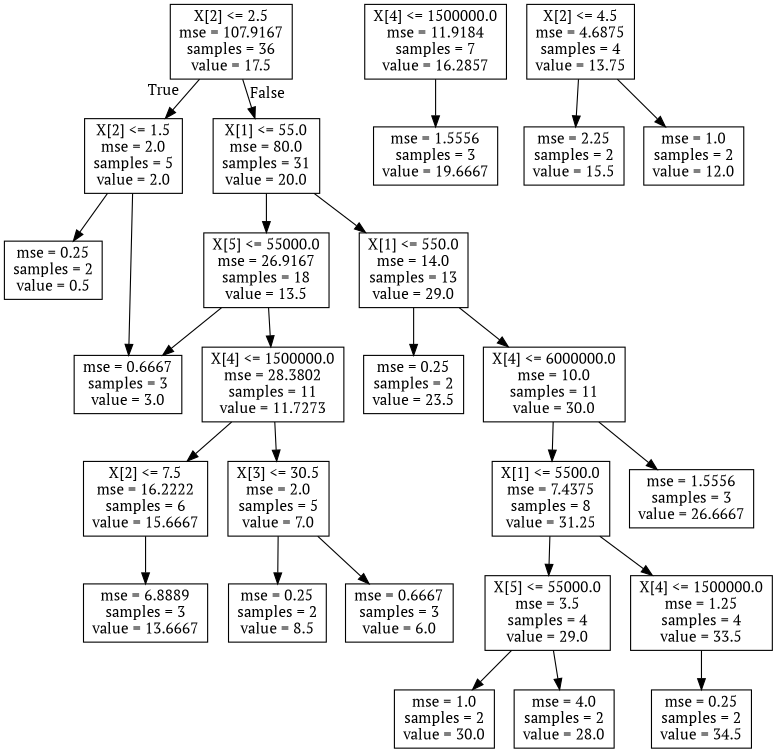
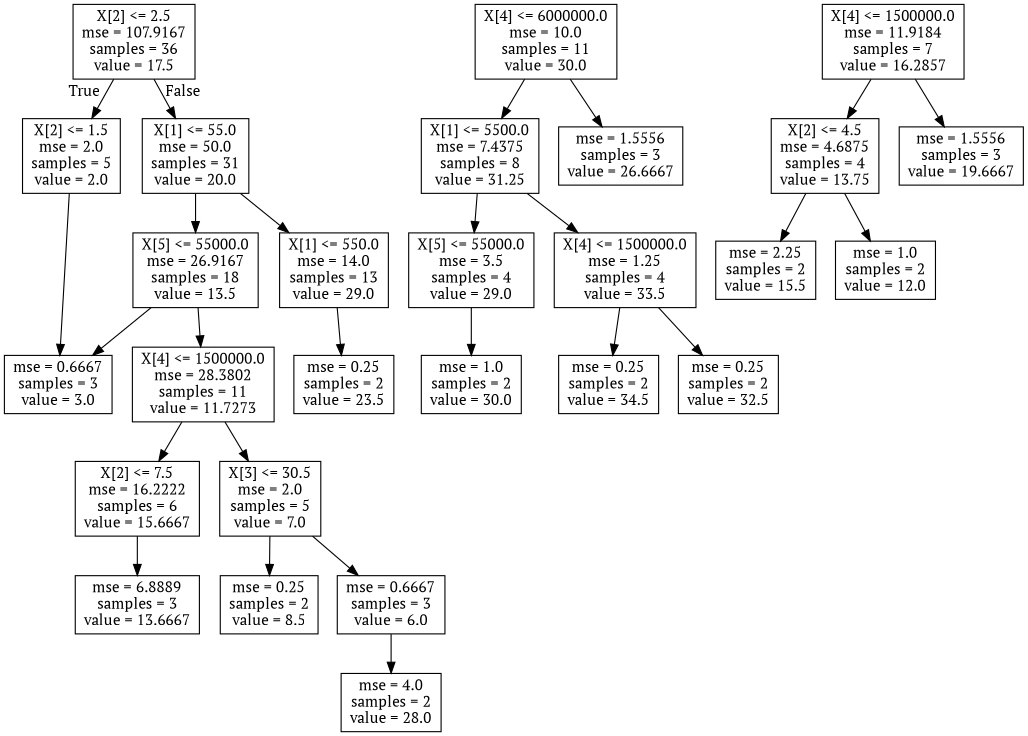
none -> (862, 94)
(266, 156) -> (196, 156)
(53, 270) -> none
(479, 324) -> none
none -> (728, 385)
(556, 665) -> (391, 648)
